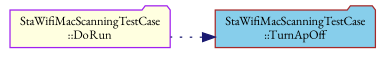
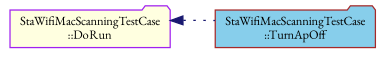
(186, 37) -> (199, 20)
